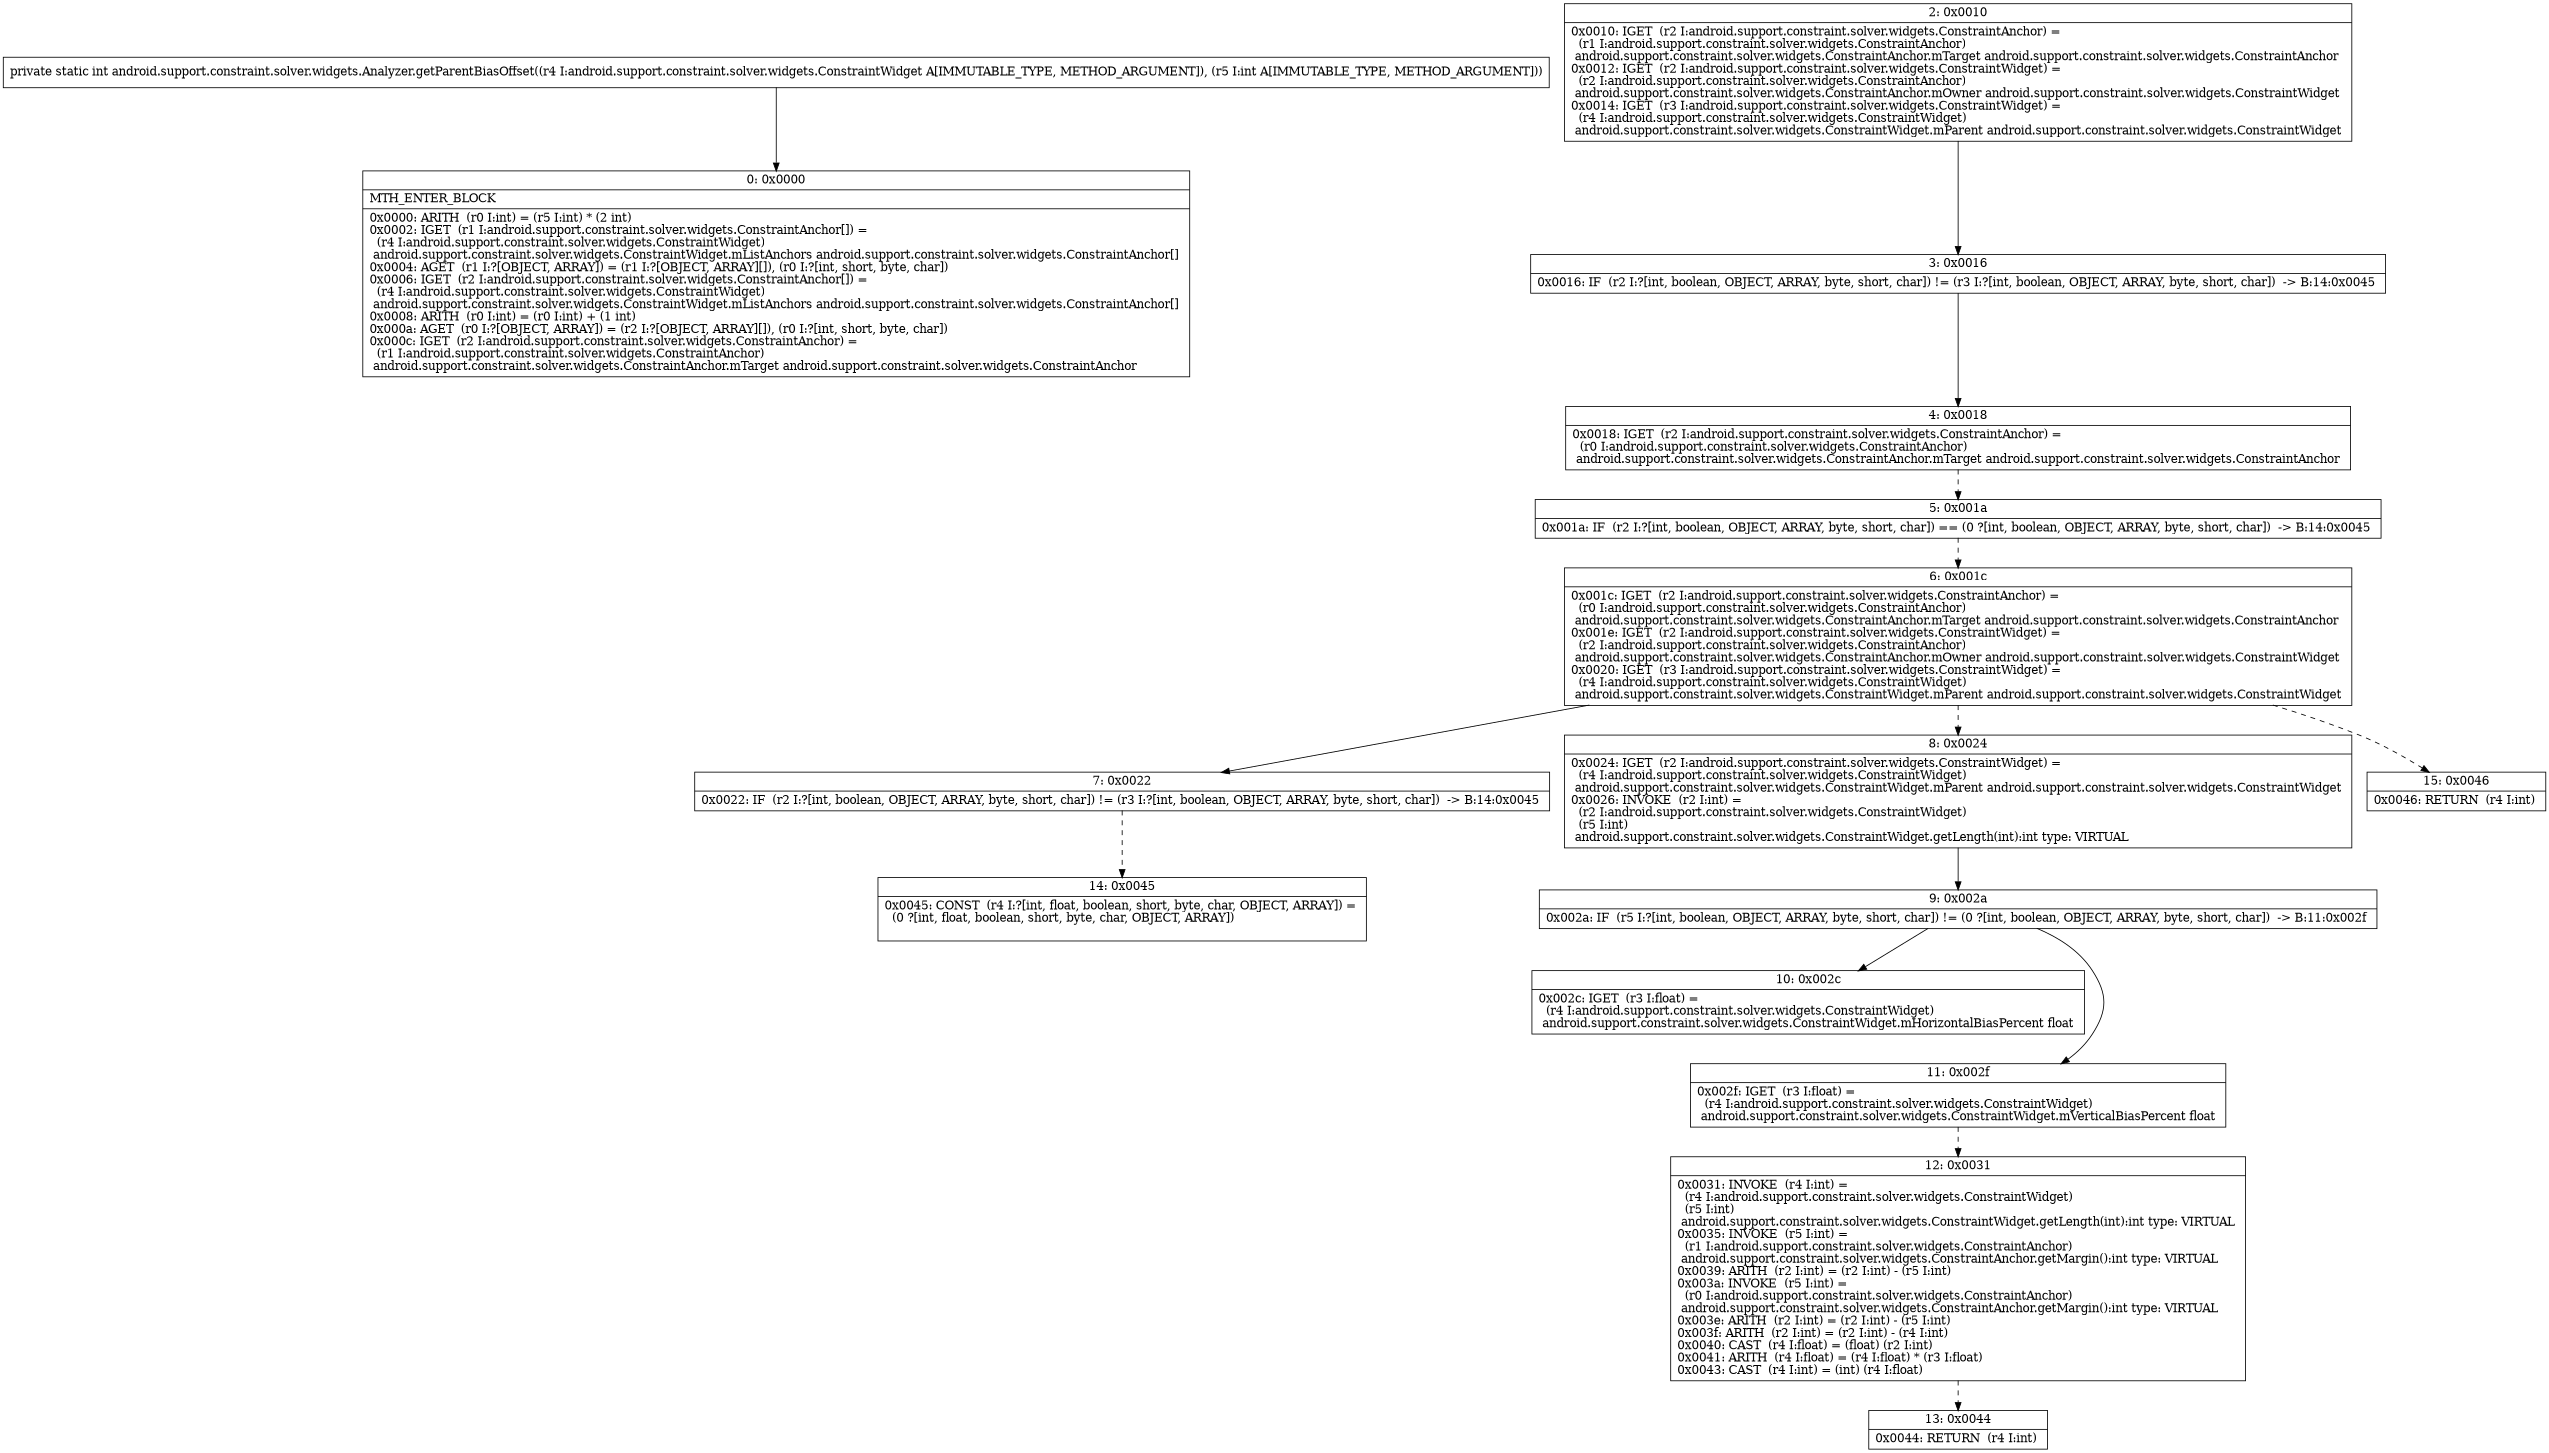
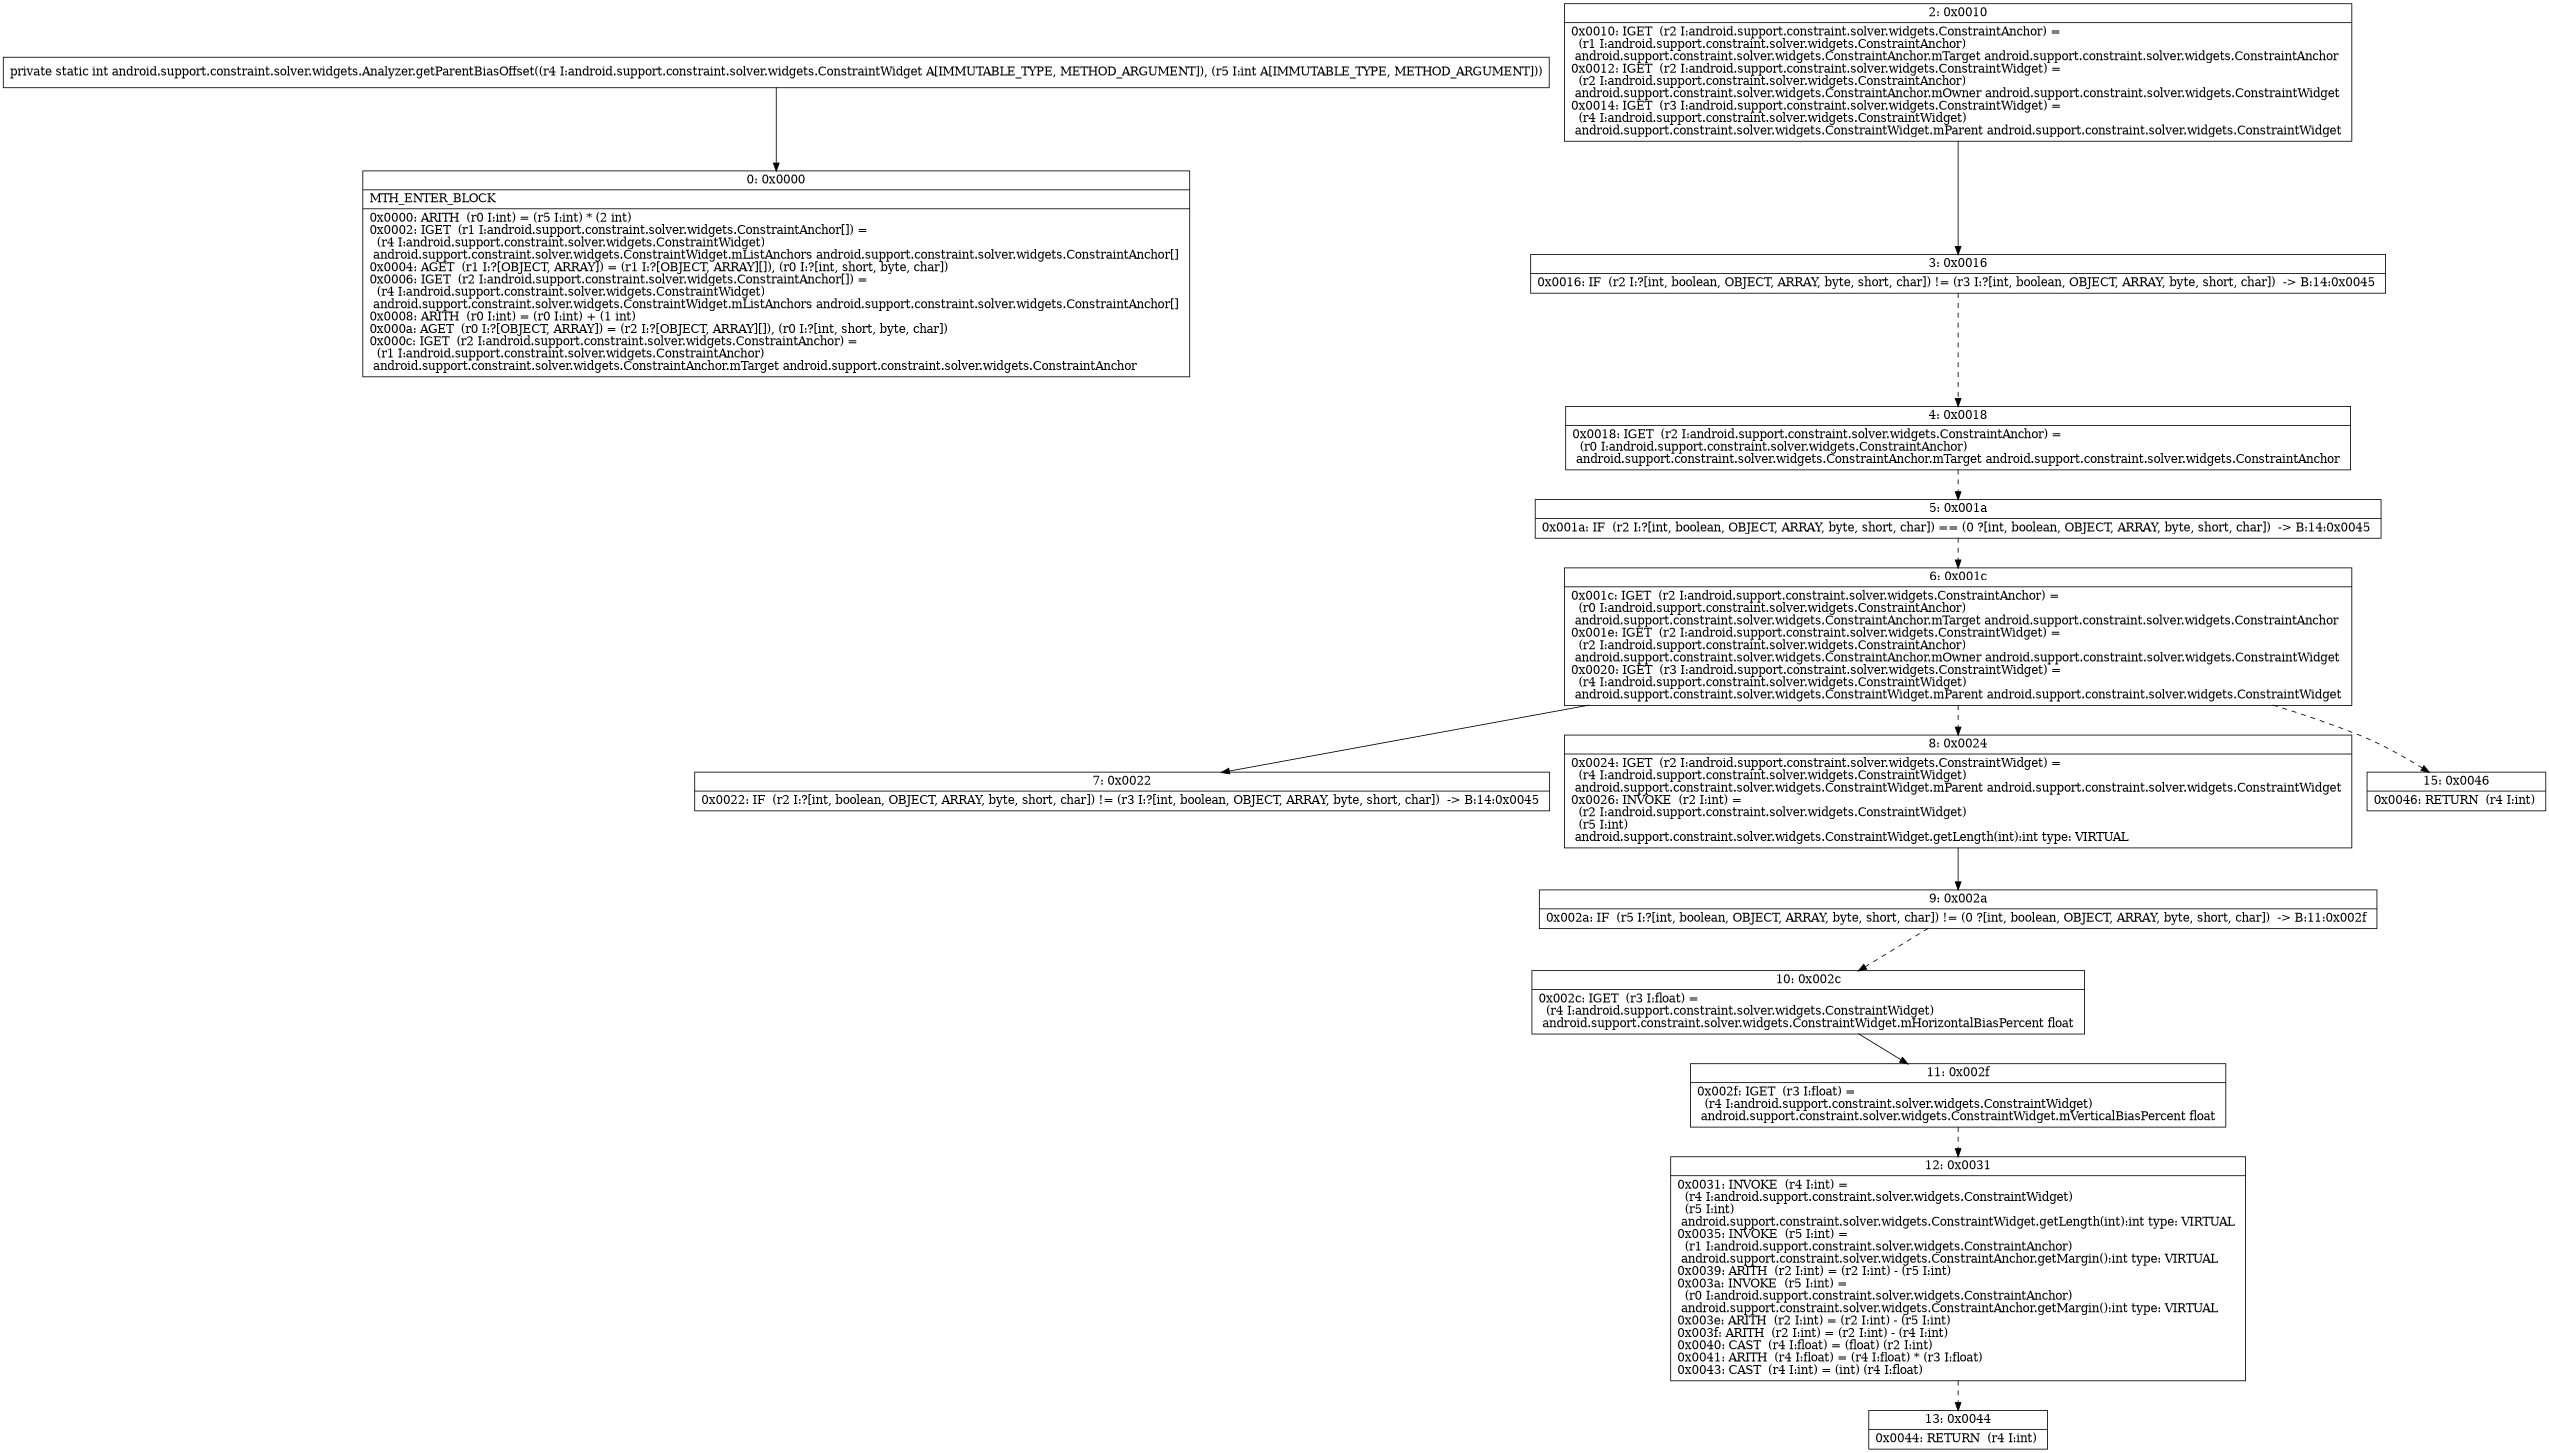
(1958, 346) -> (1958, 346)
(1122, 909) -> none
(1897, 948) -> (1897, 948)
(2100, 985) -> (1880, 1047)
